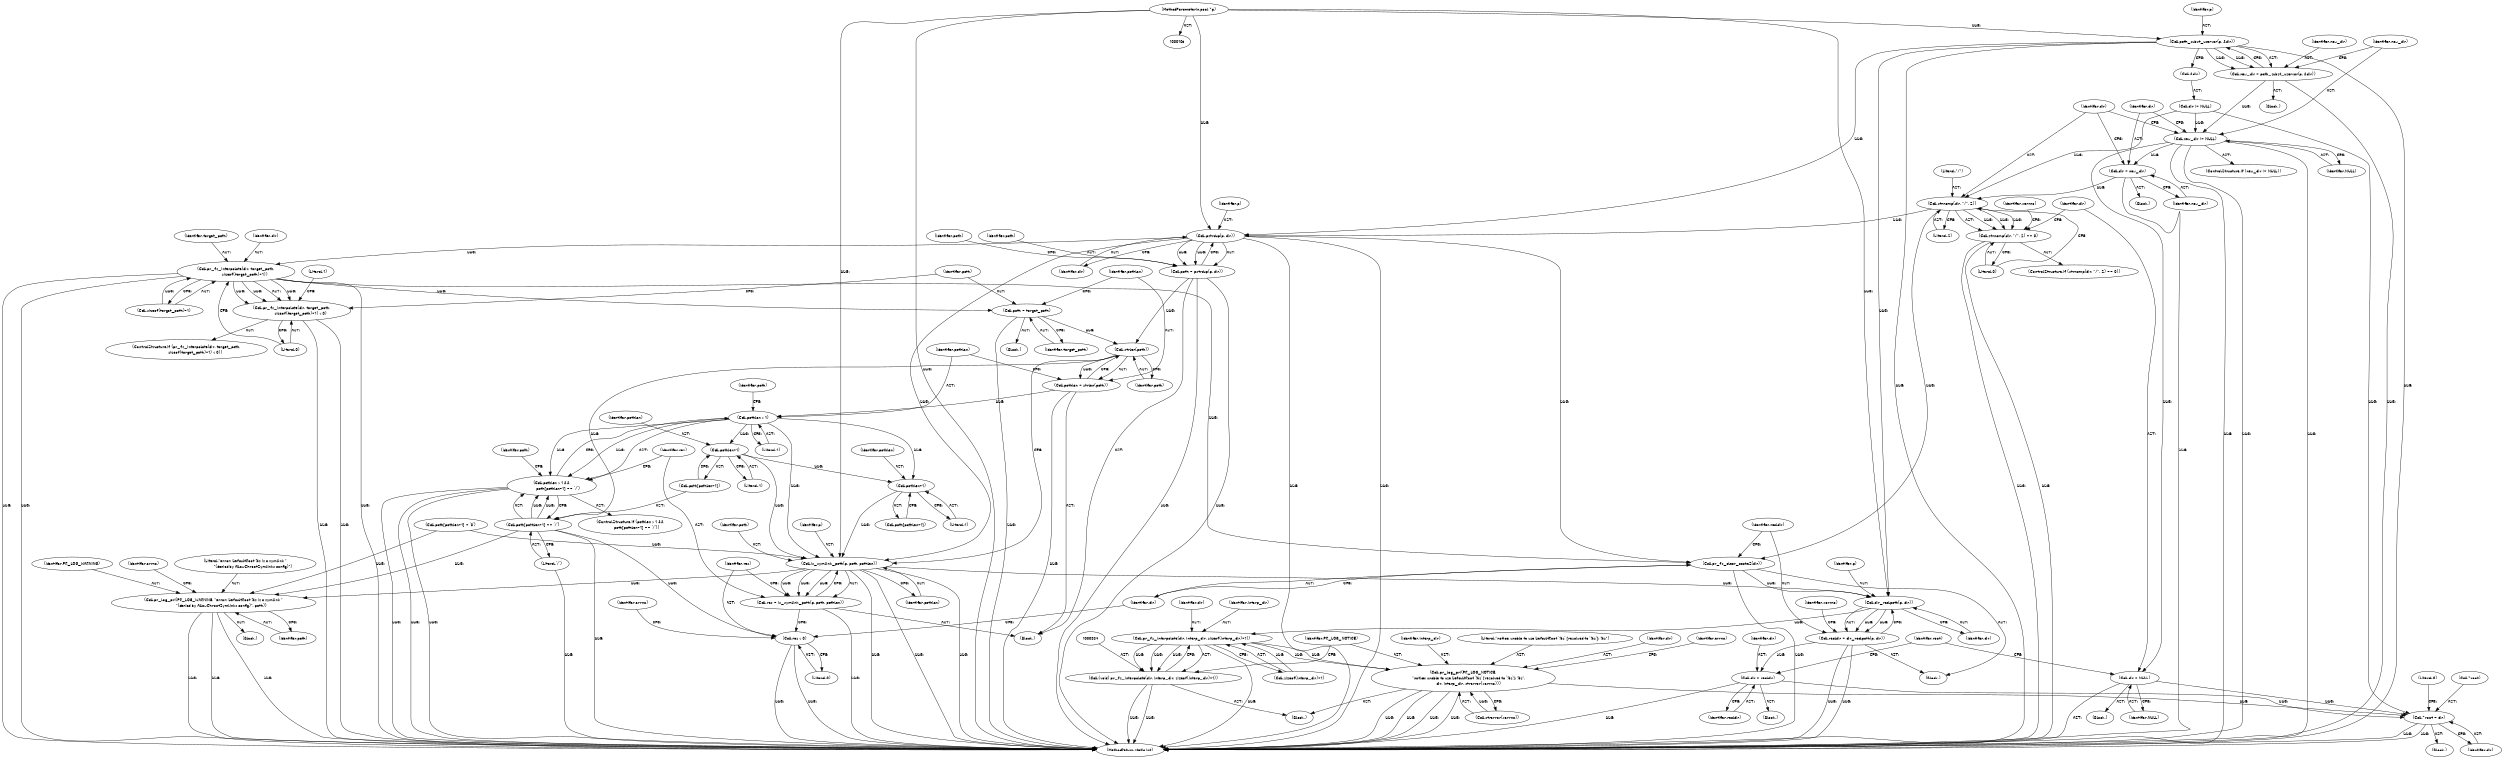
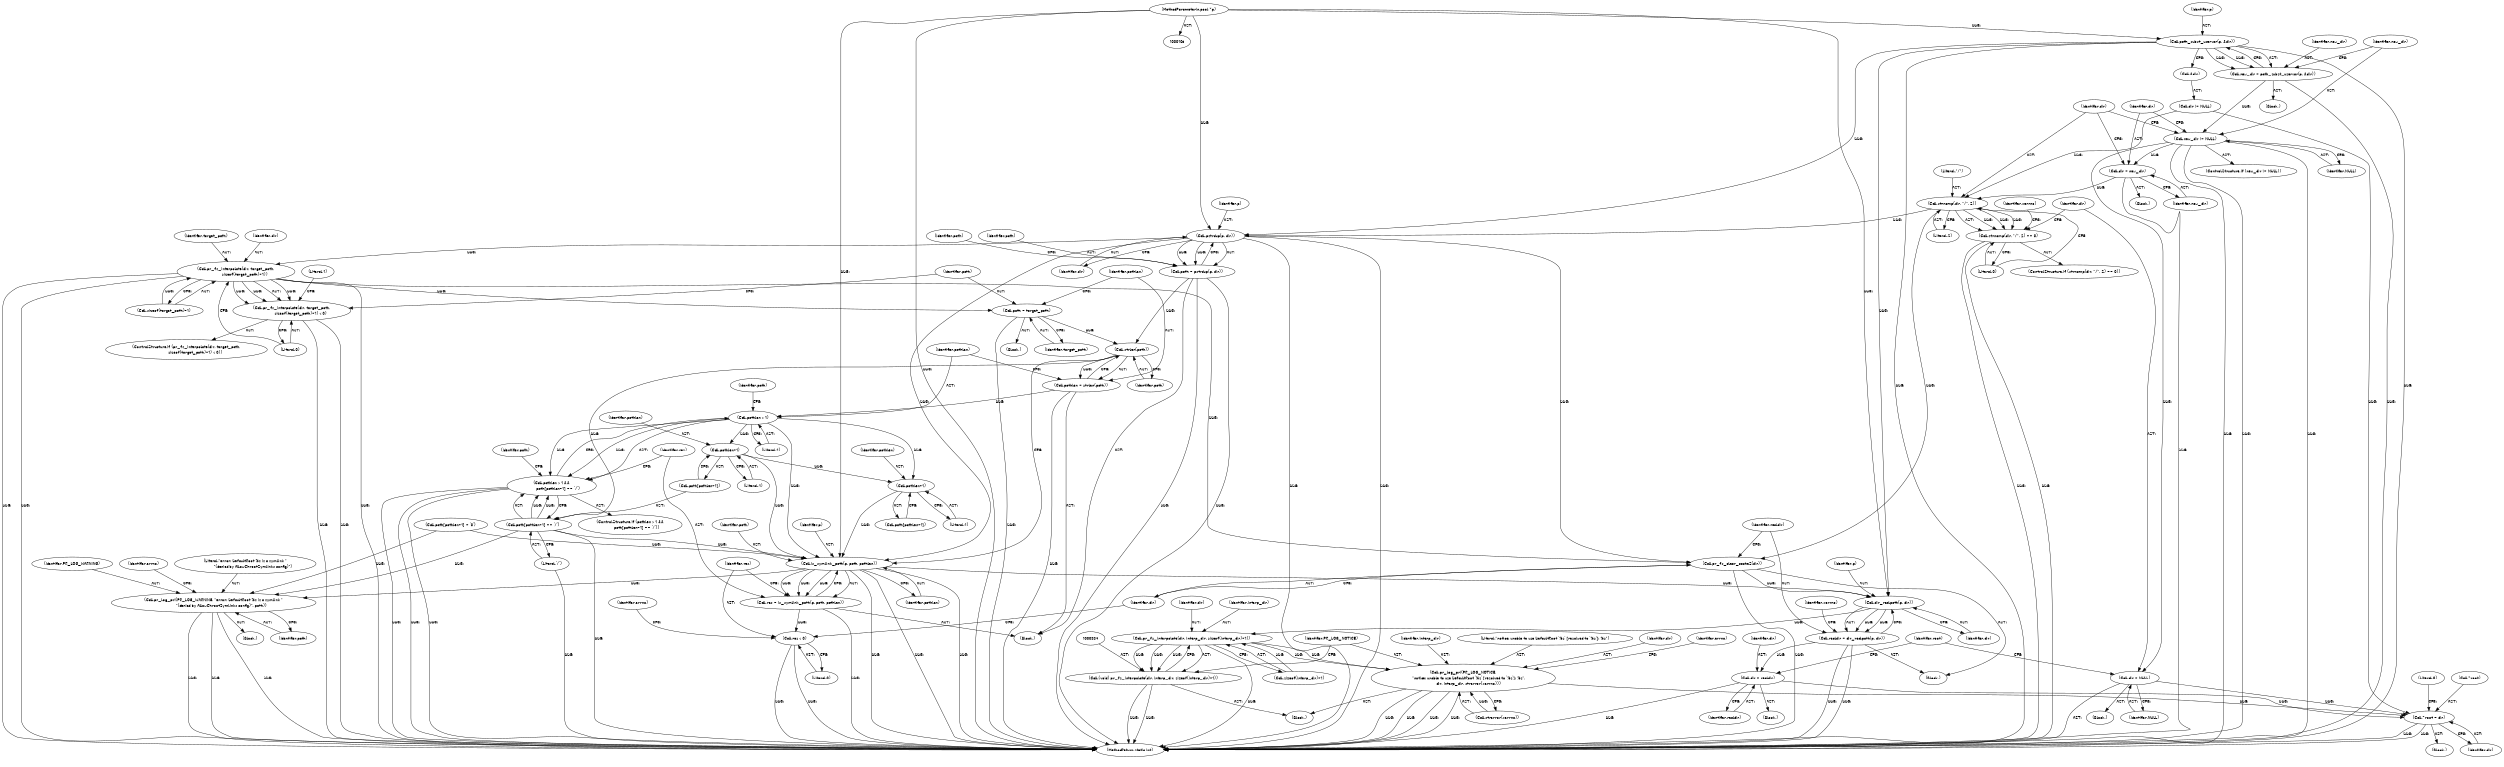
(2195, 121) -> none
(664, 582) -> (678, 542)
(803, 622) -> (803, 622)
